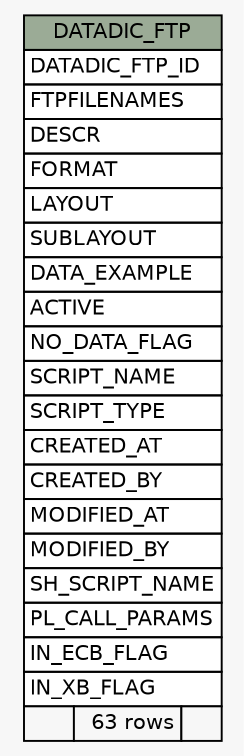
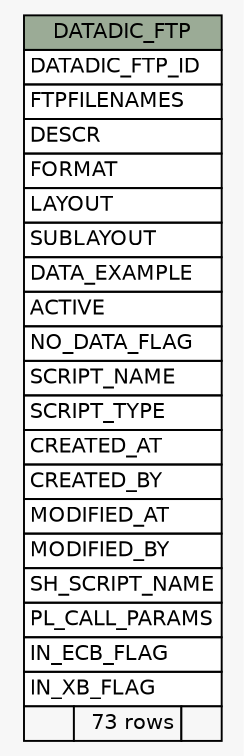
(133, 723) -> (133, 723)
